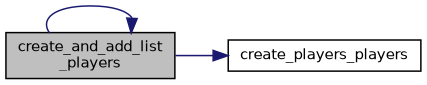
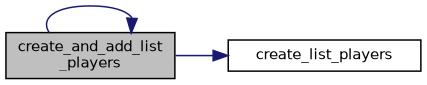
(325, 56) -> (325, 56)
